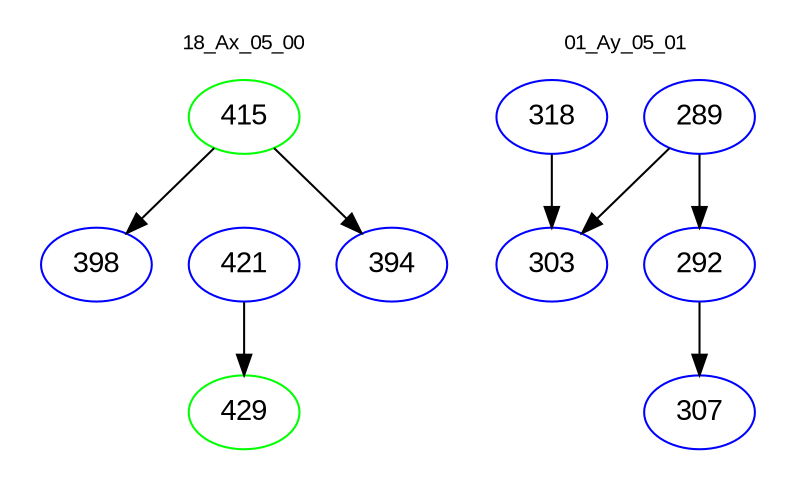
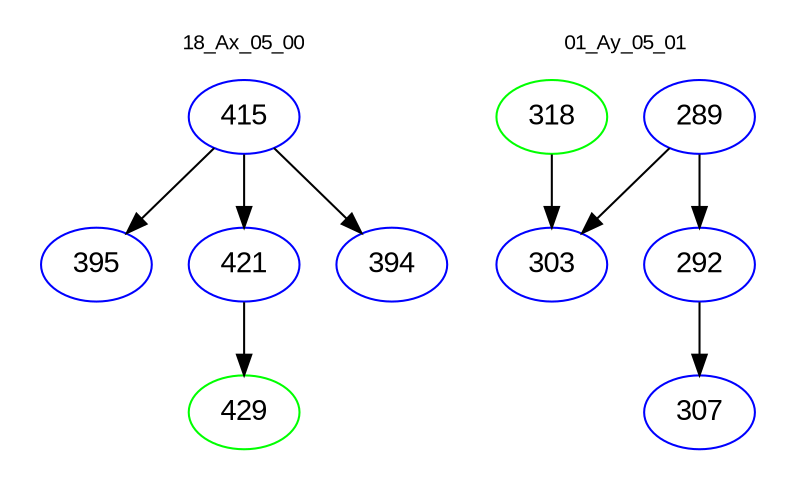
(244, 117) -> (244, 117)
(552, 117) -> (552, 117)
none -> (244, 181)
(96, 265) -> (96, 265)
